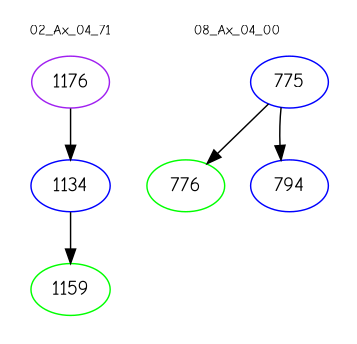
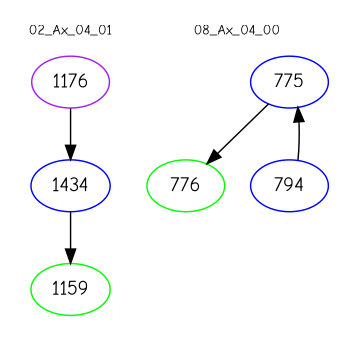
(71, 31) -> (71, 31)
(280, 126) -> (299, 141)
(71, 186) -> (71, 186)
